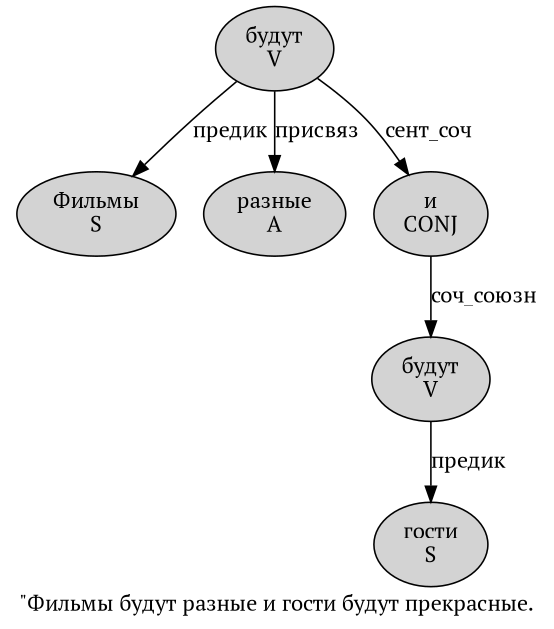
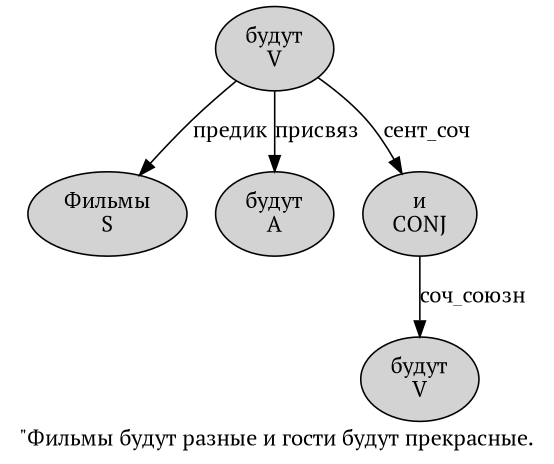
(275, 214) -> (275, 214)
(431, 544) -> none
